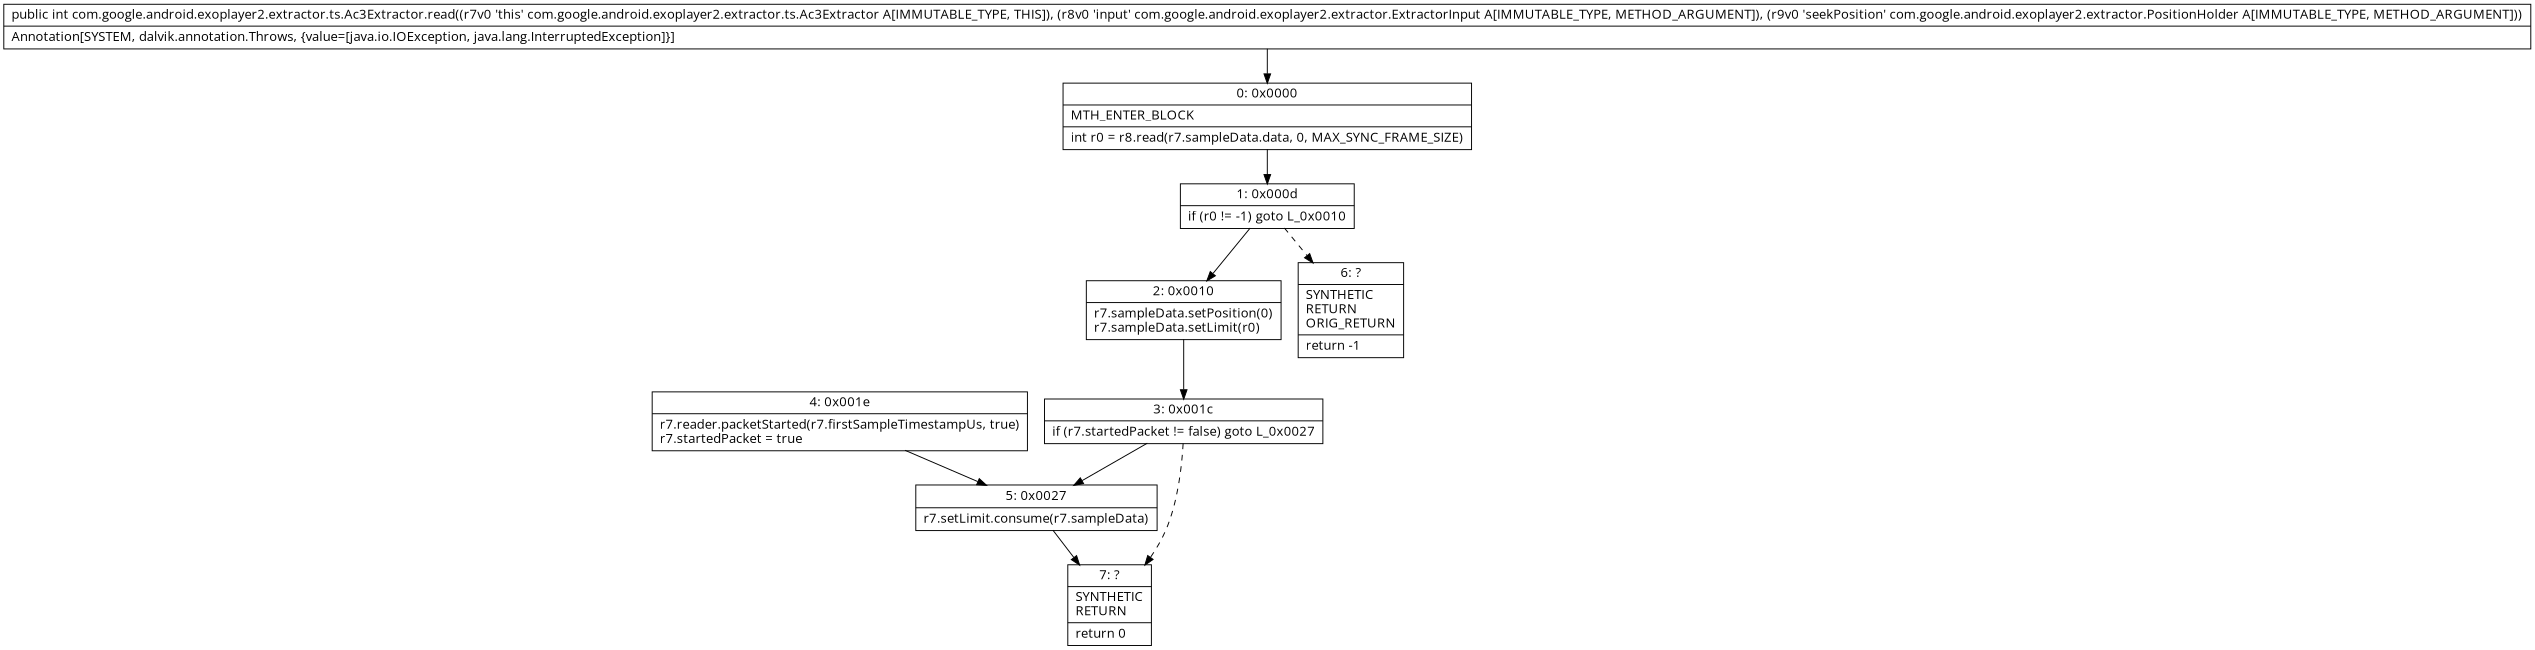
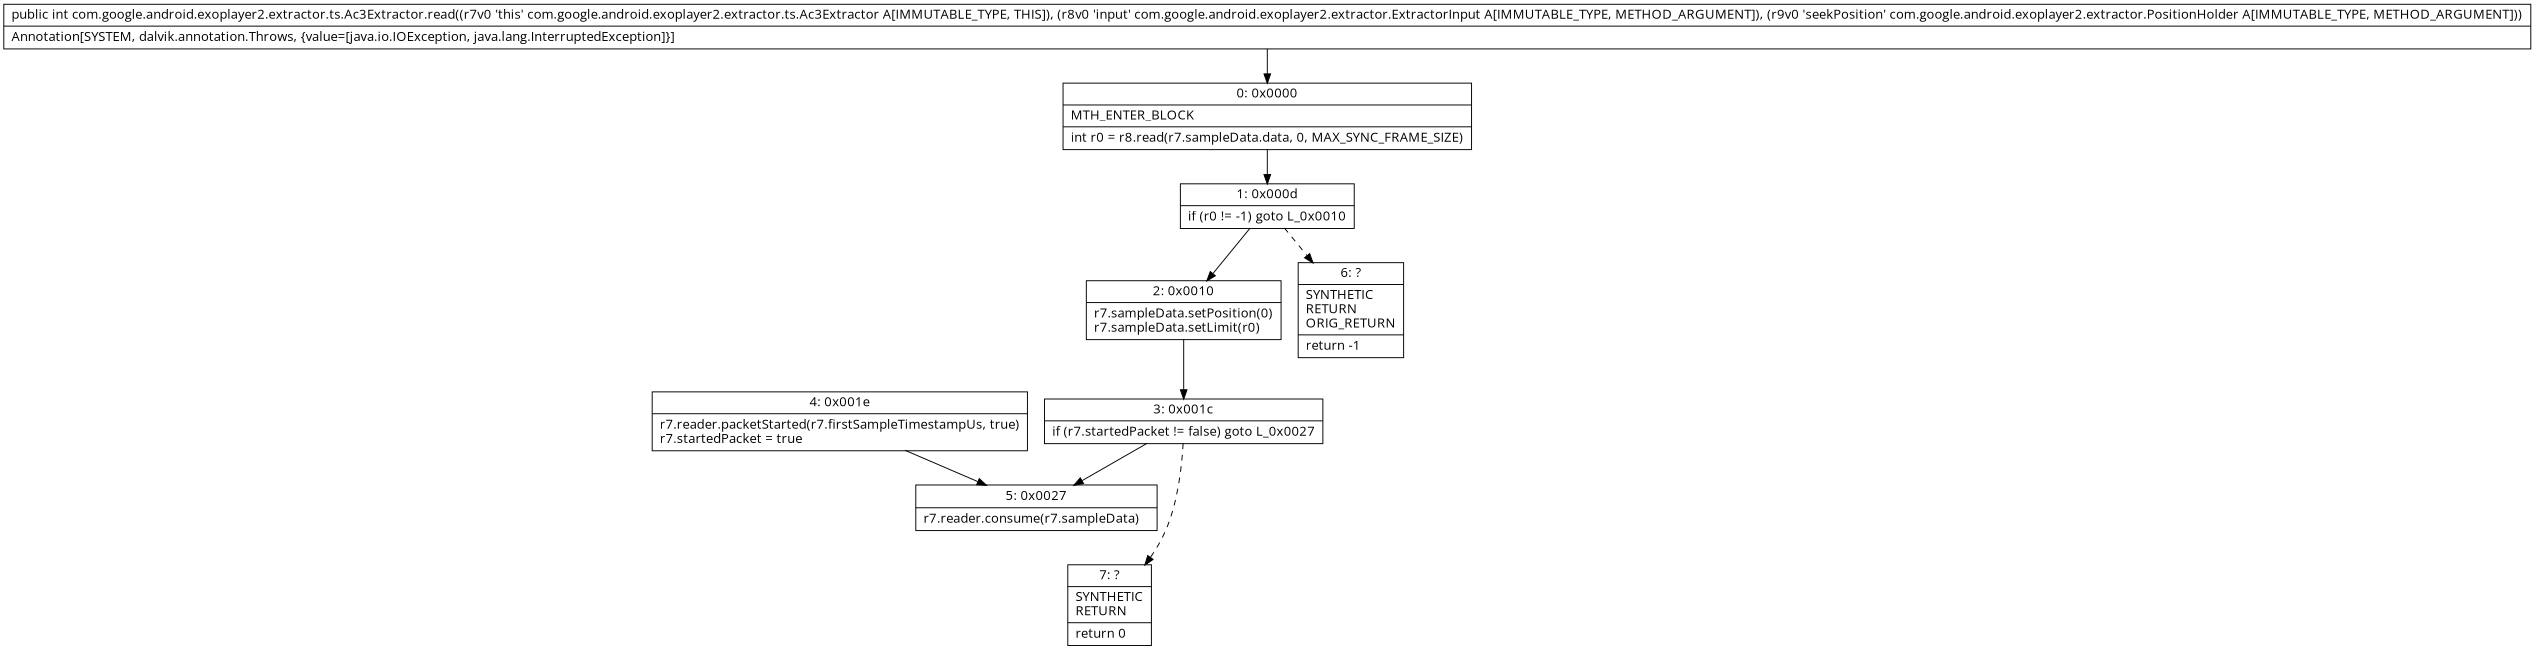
(1036, 519) -> (1032, 519)
(1063, 544) -> none
